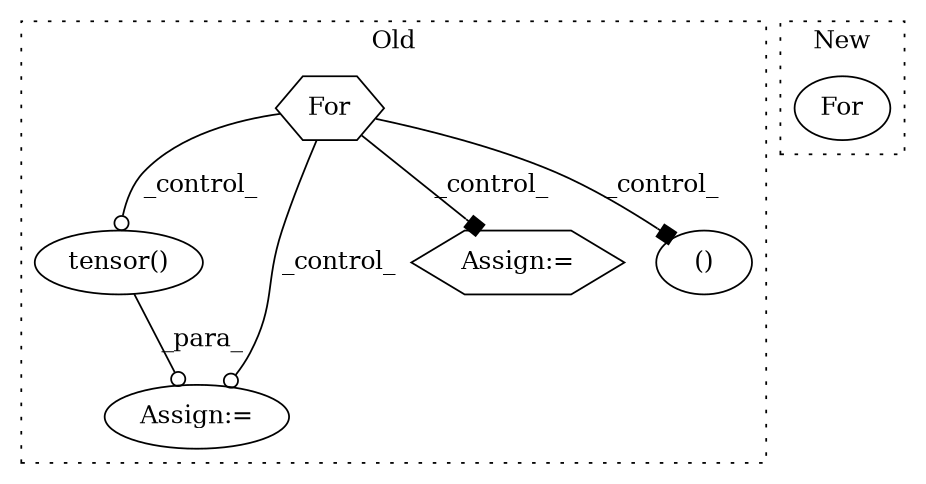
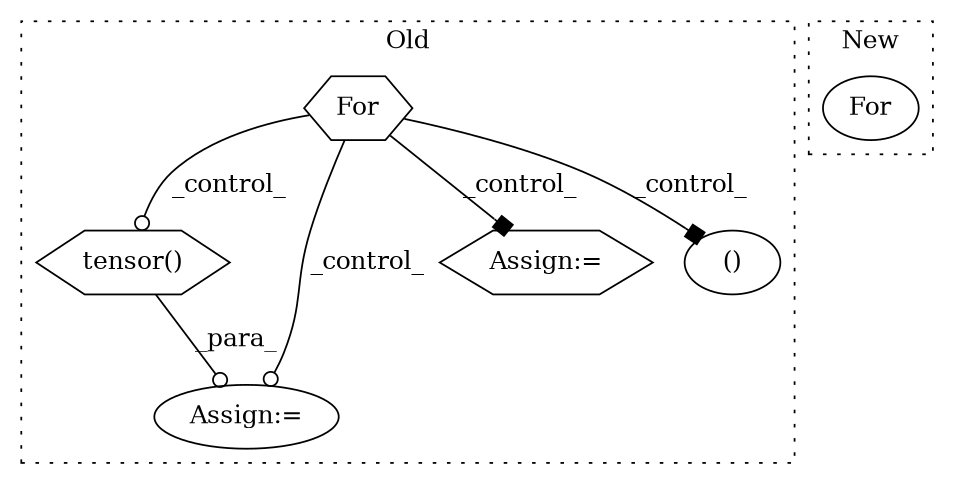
(119, 262) -> (133, 262)
